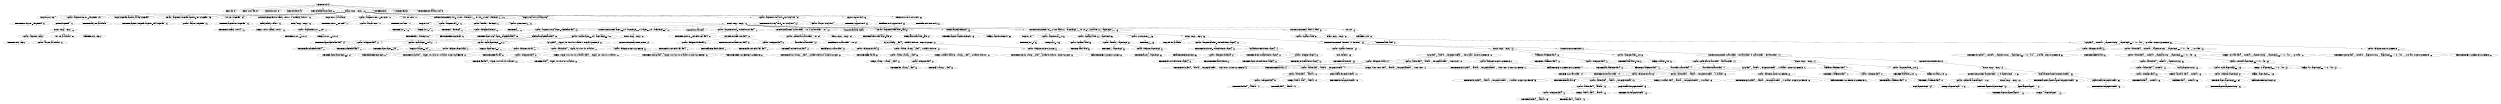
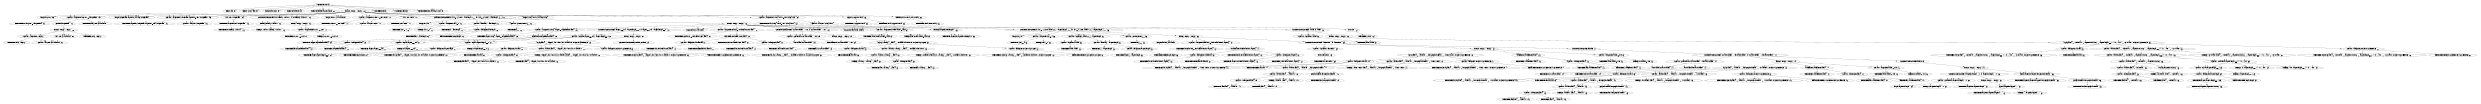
(999, 36) -> none
